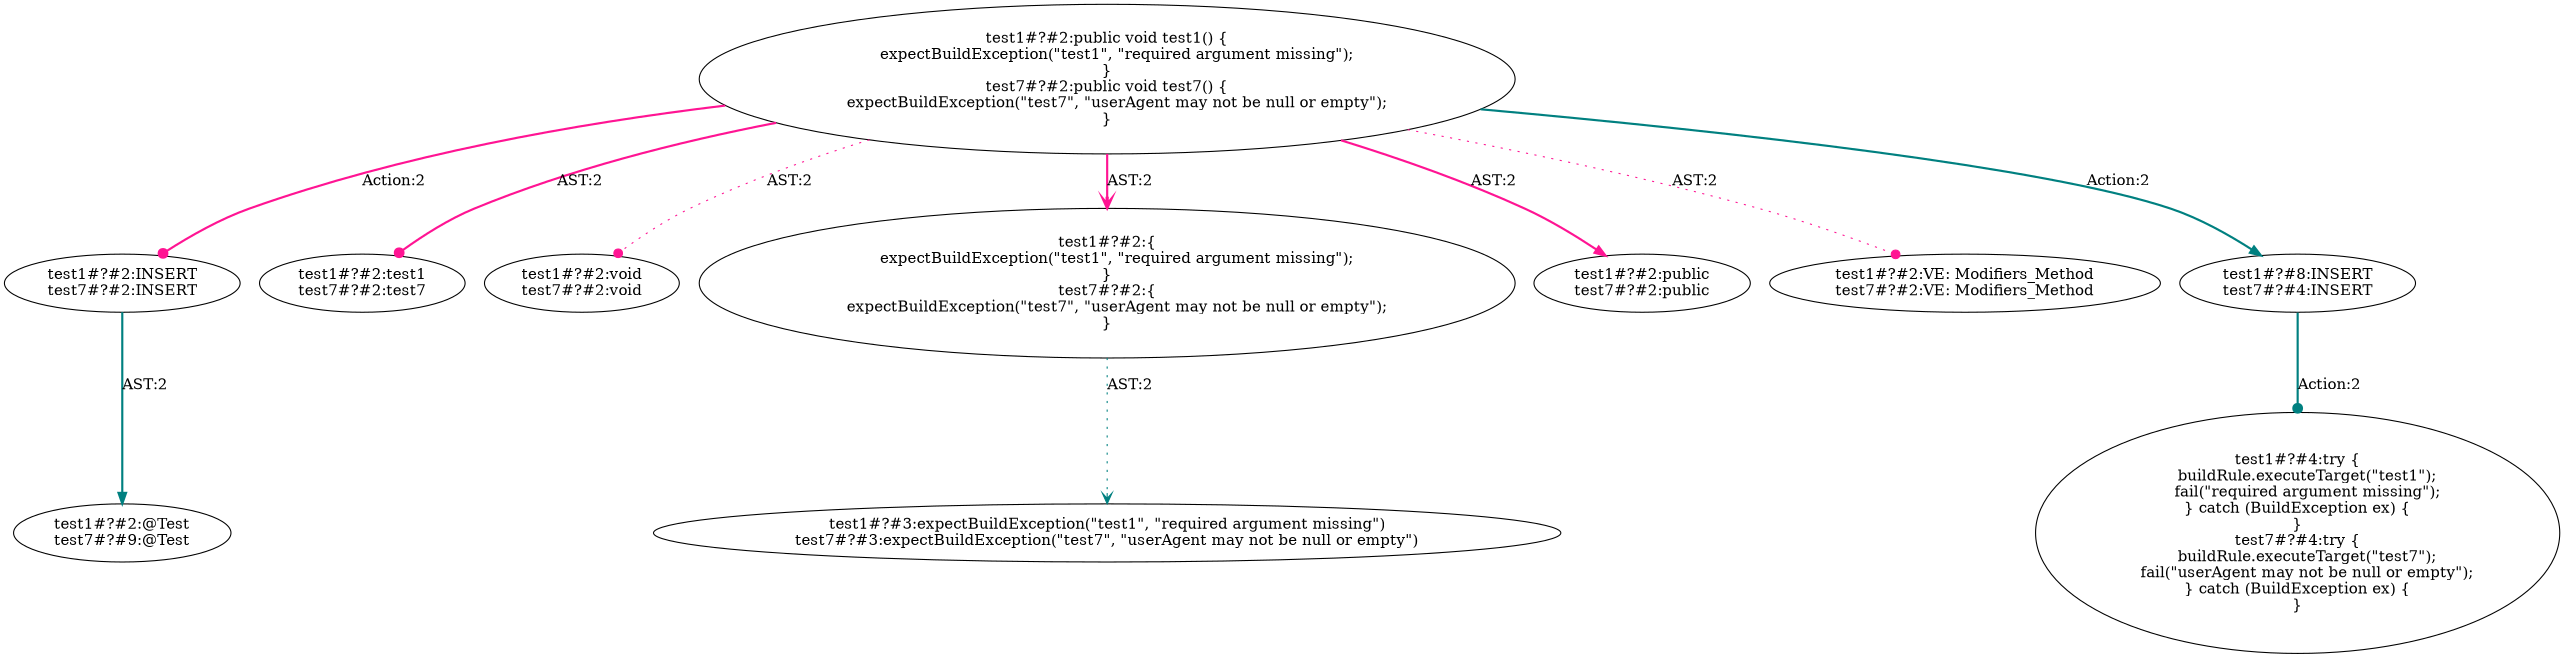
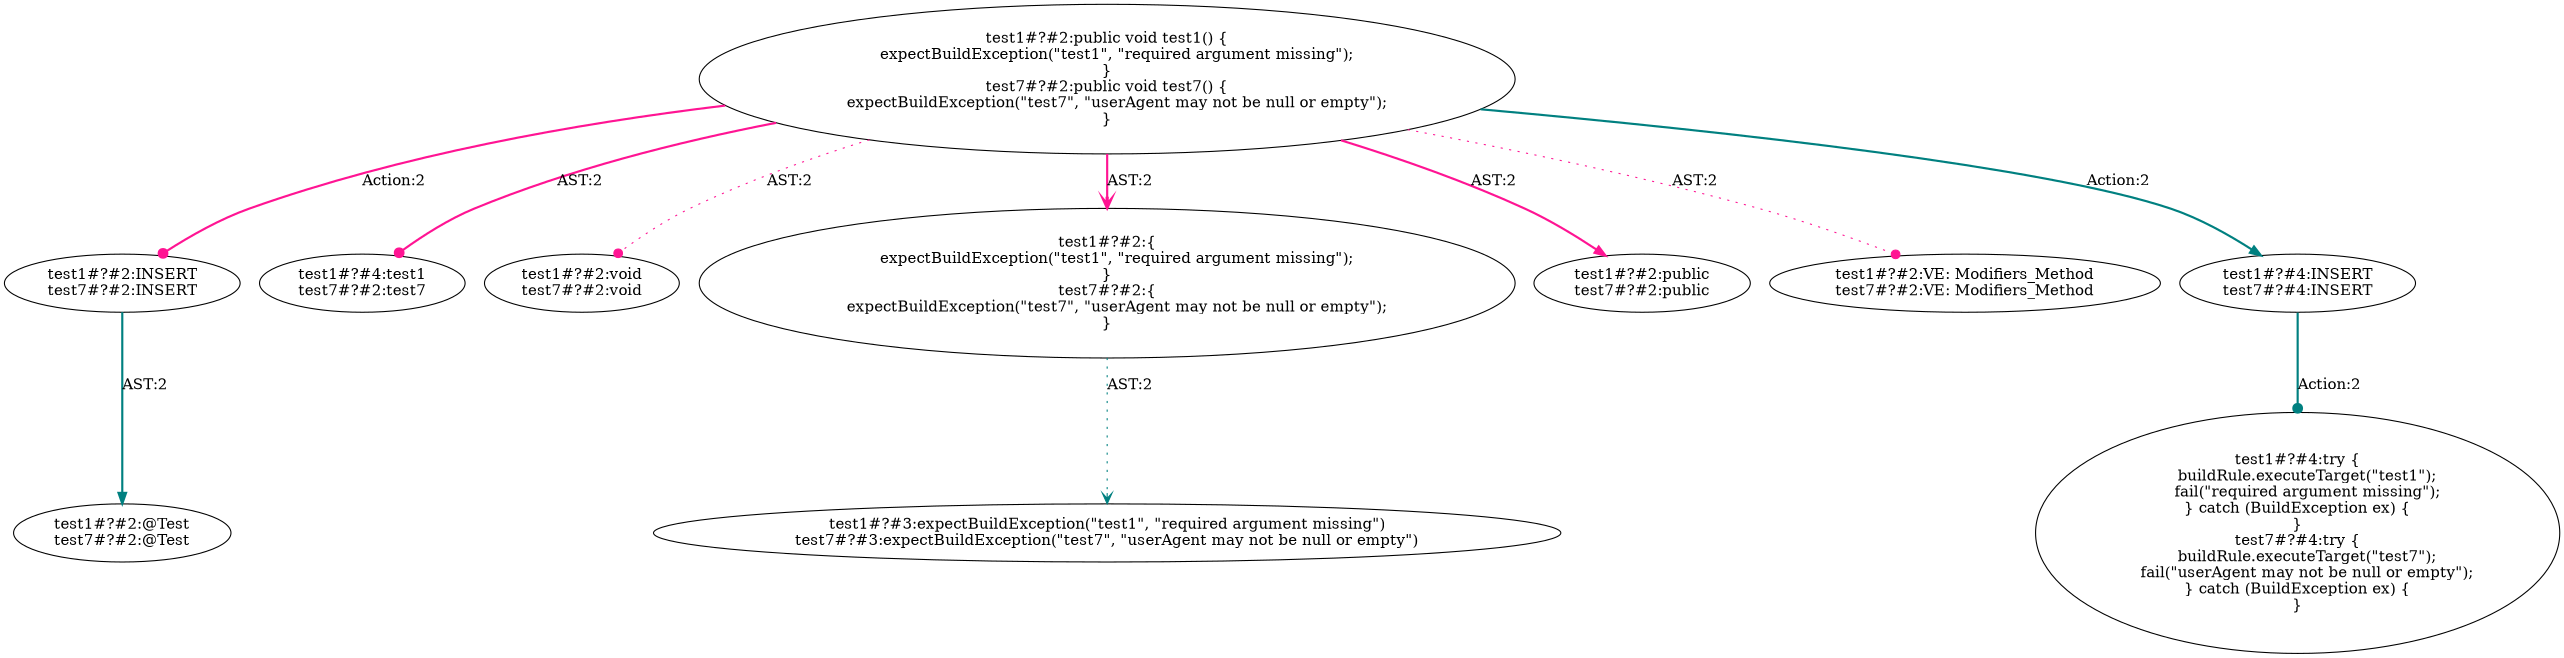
(362, 283) -> (362, 283)
(2298, 283) -> (2298, 283)
(122, 533) -> (122, 533)
